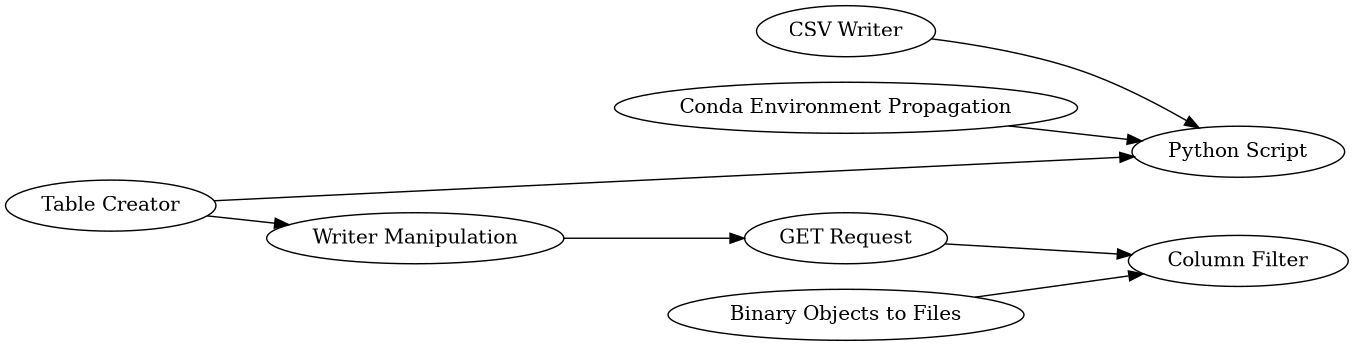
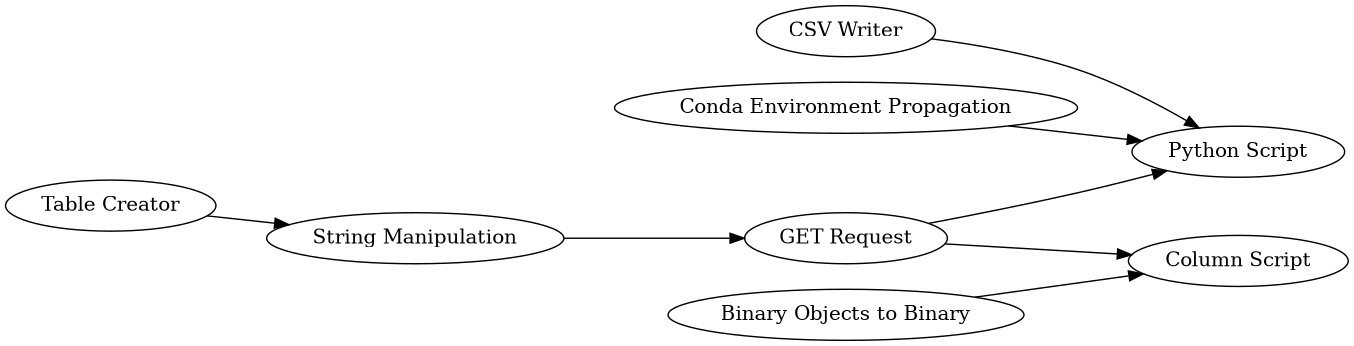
(667, 179) -> (1041, 201)
(415, 238) -> (415, 238)
(1238, 261) -> (1238, 261)
(846, 315) -> (846, 315)
